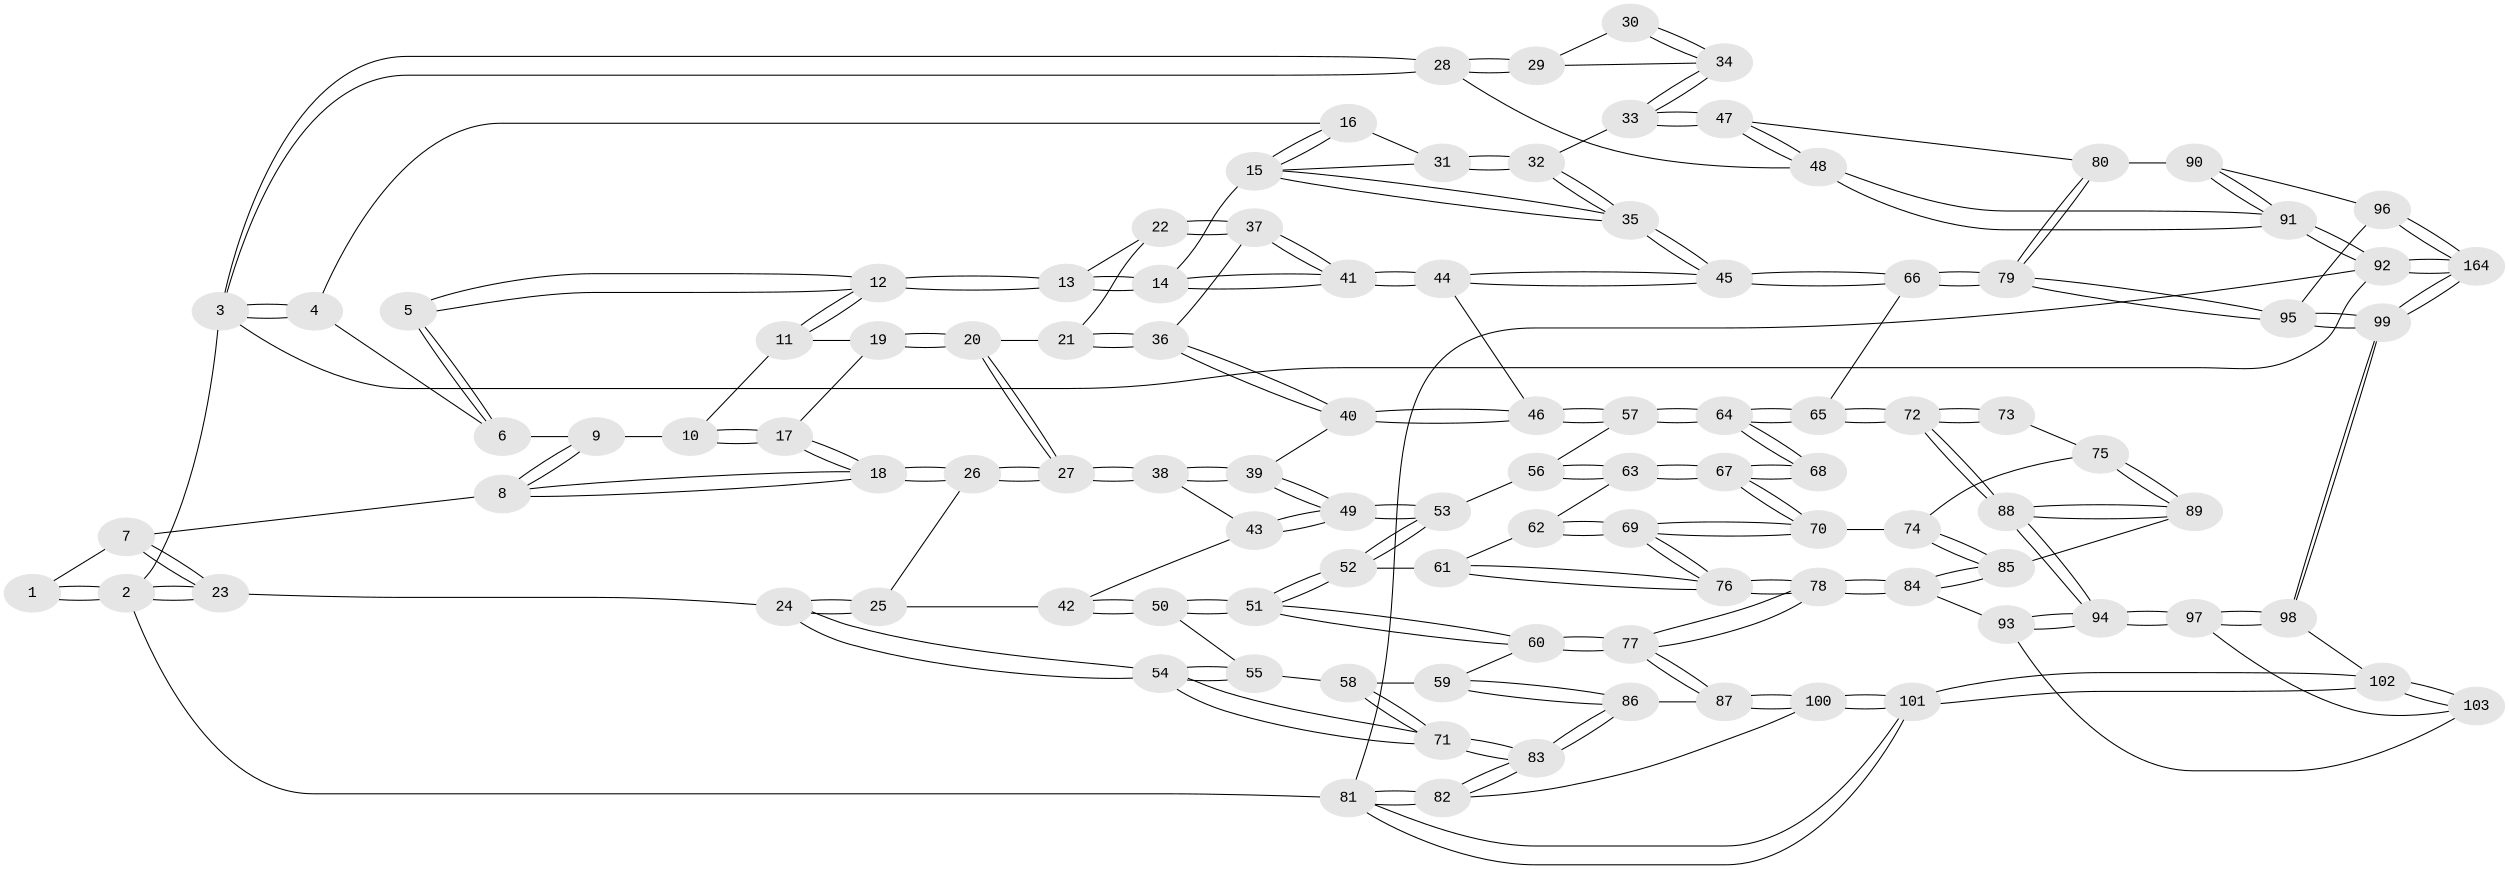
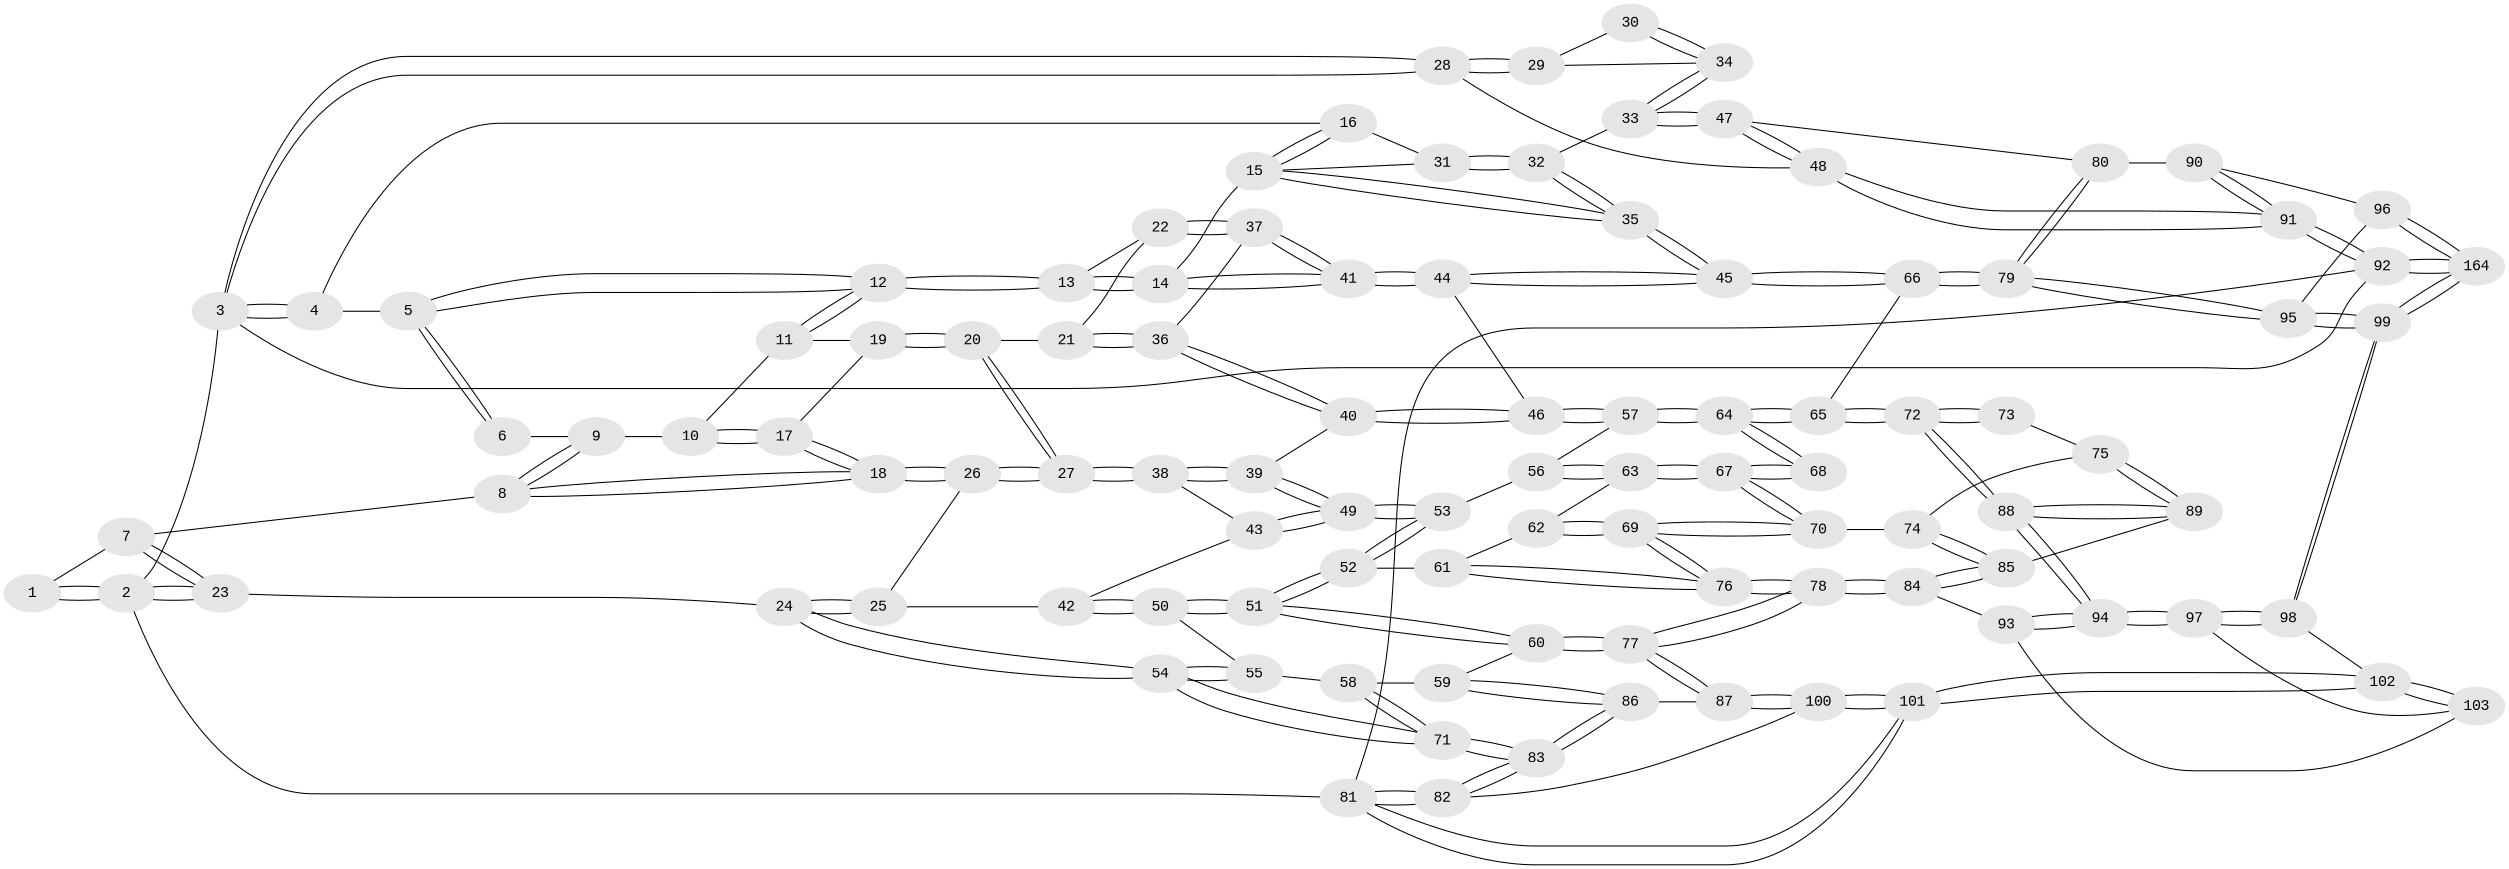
(408, 374) -> (362, 311)
